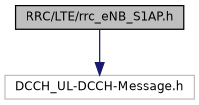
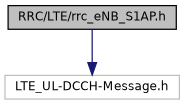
(100, 87) -> (92, 87)
